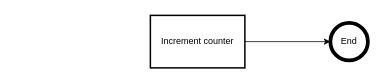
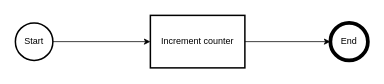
none -> (34, 42)
none -> (99, 42)
